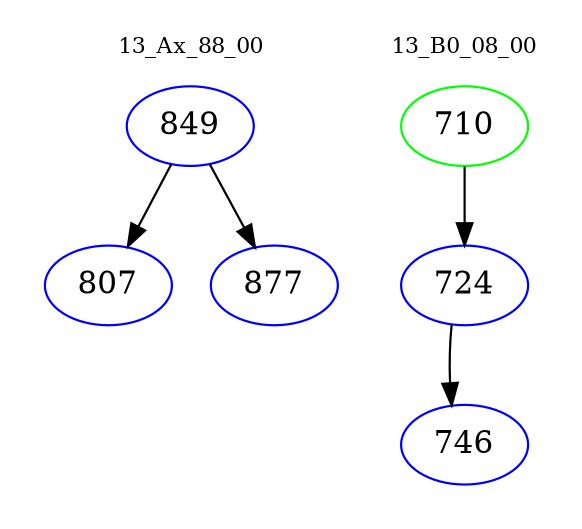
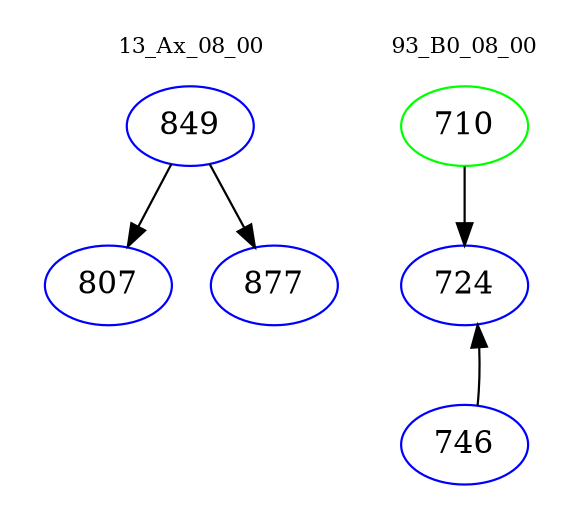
(191, 48) -> (191, 48)
(465, 48) -> (465, 48)
(450, 354) -> (479, 377)
